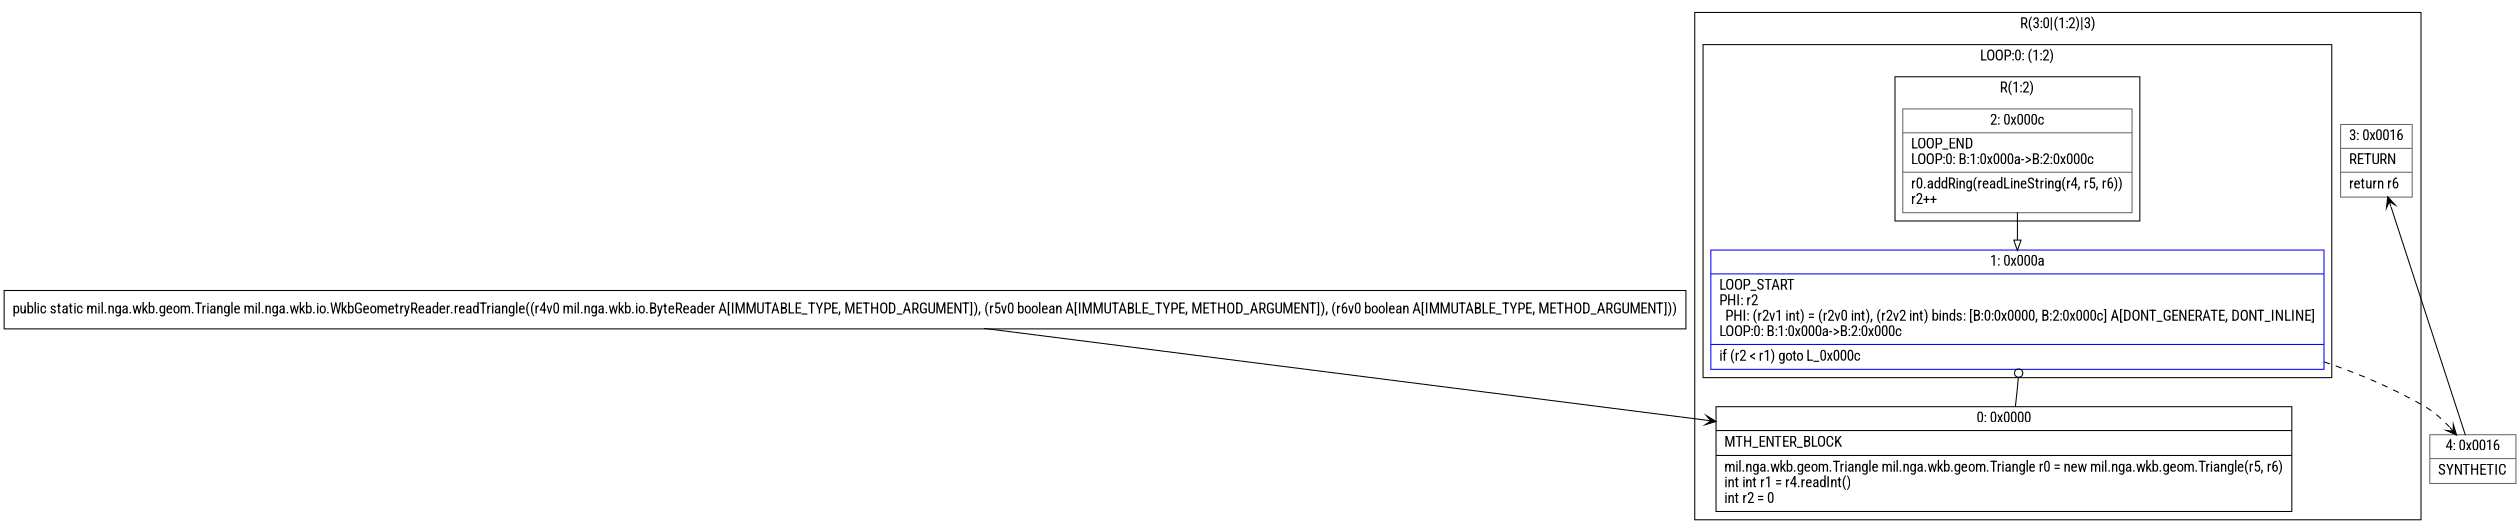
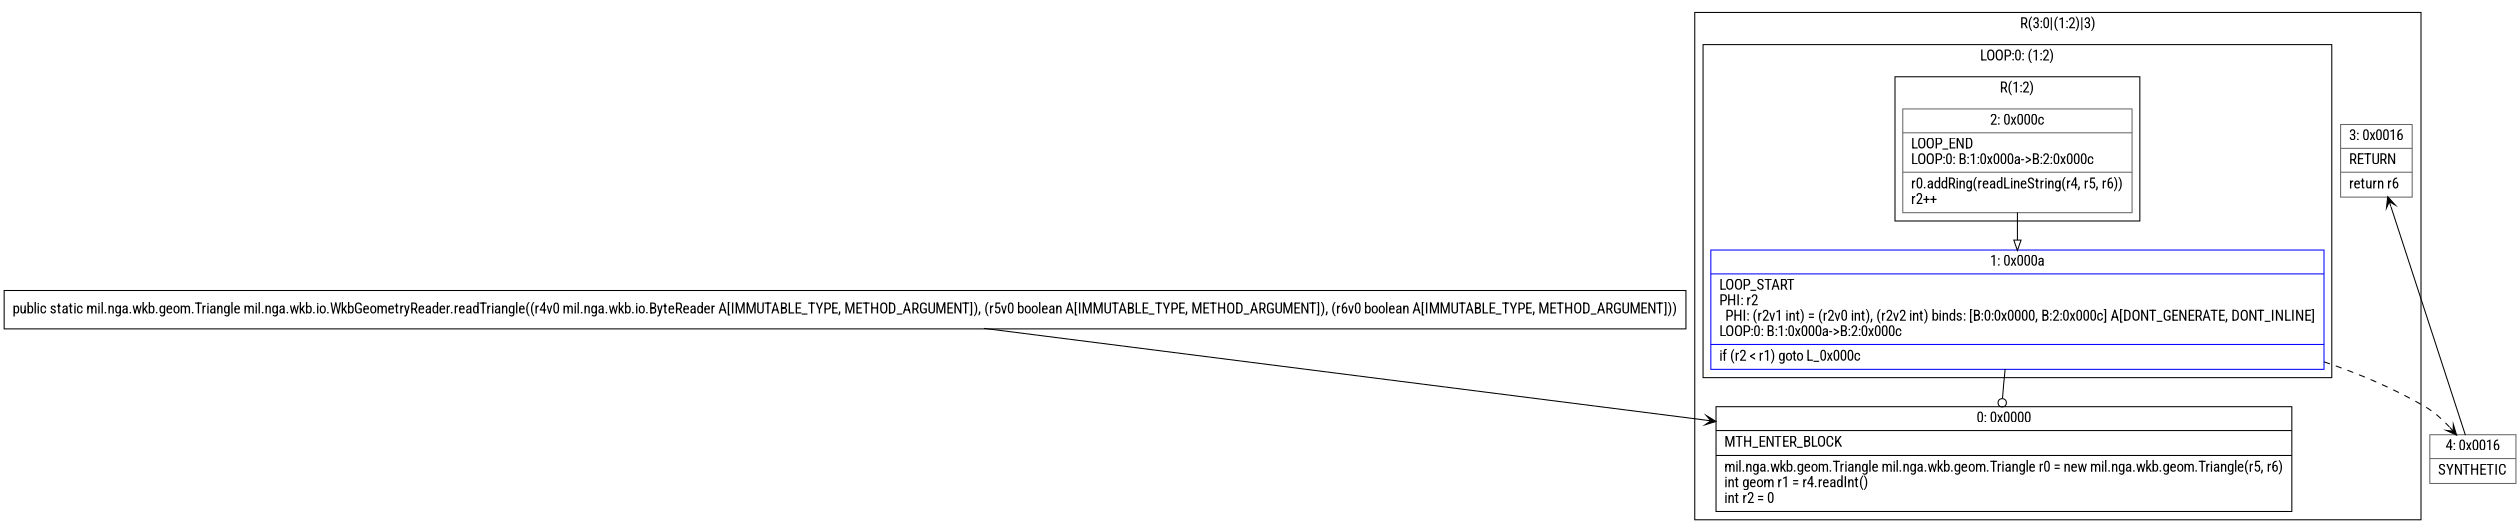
(2017, 392) -> (2004, 384)
(1788, 483) -> (1796, 483)
